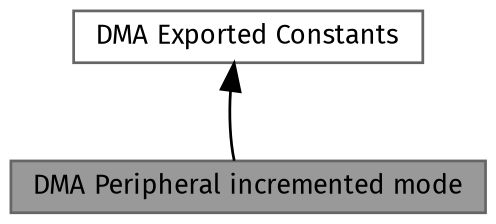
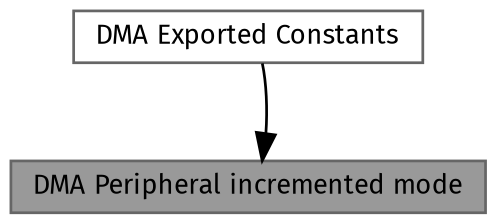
(230, 126) -> (266, 98)
